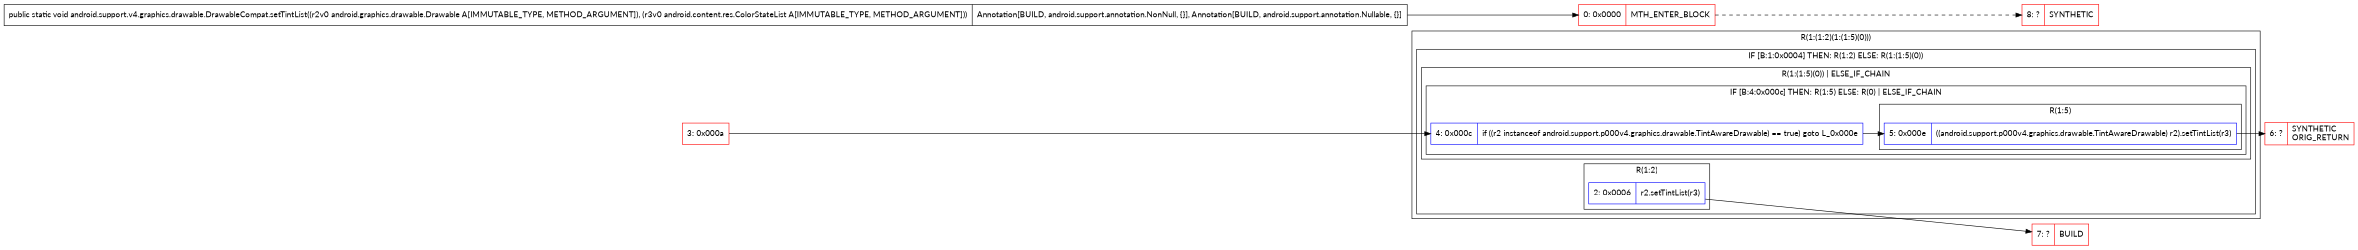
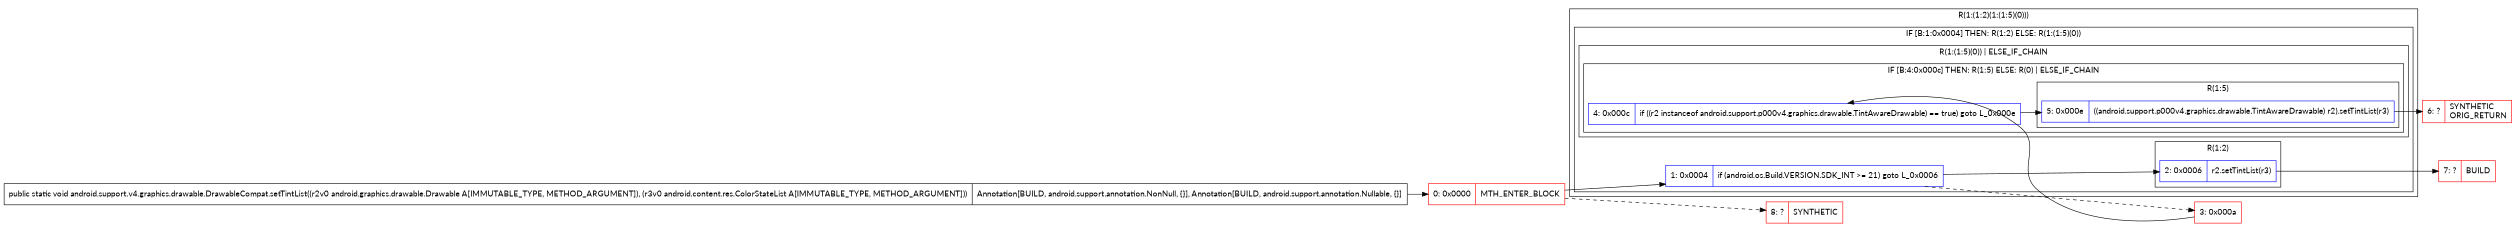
none -> (1804, 176)
